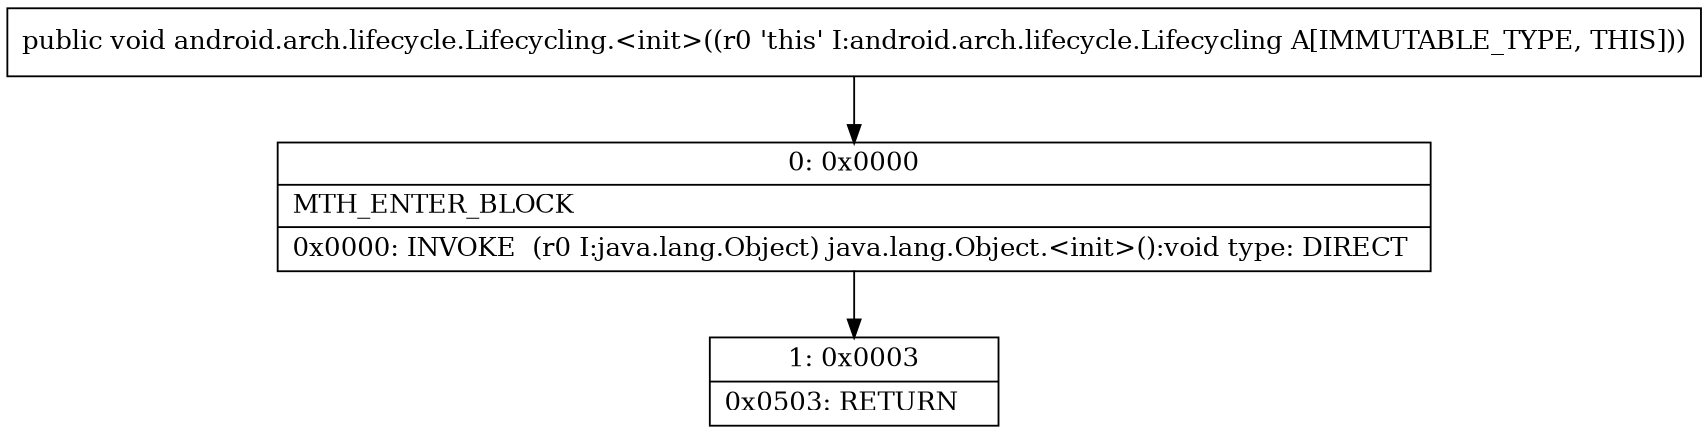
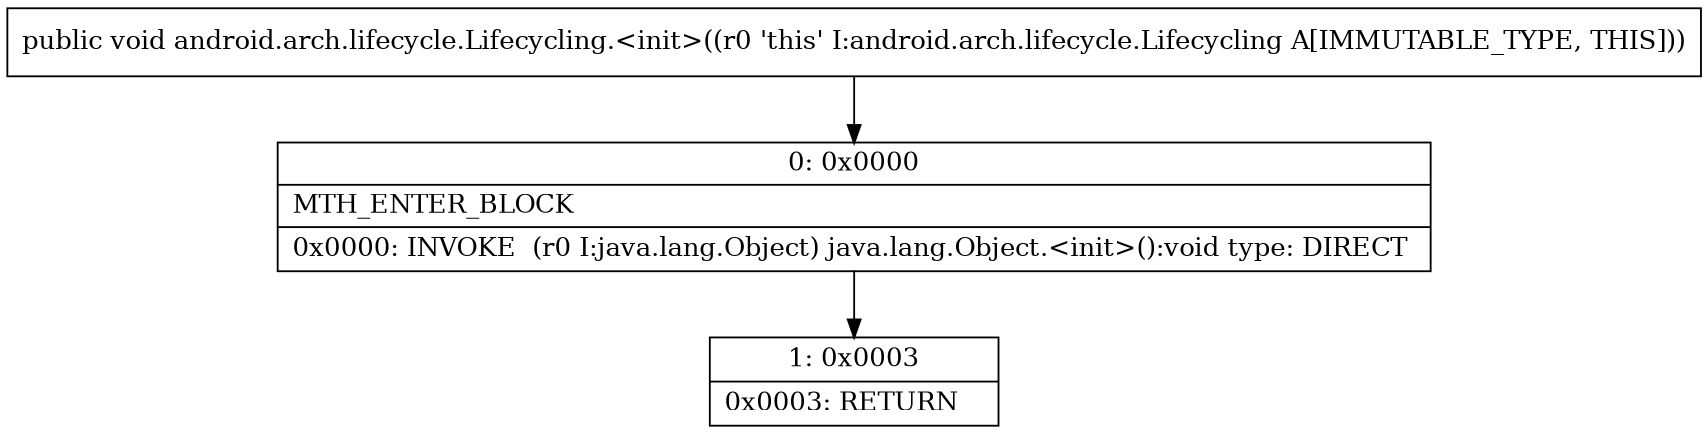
(854, 403) -> (854, 403)
